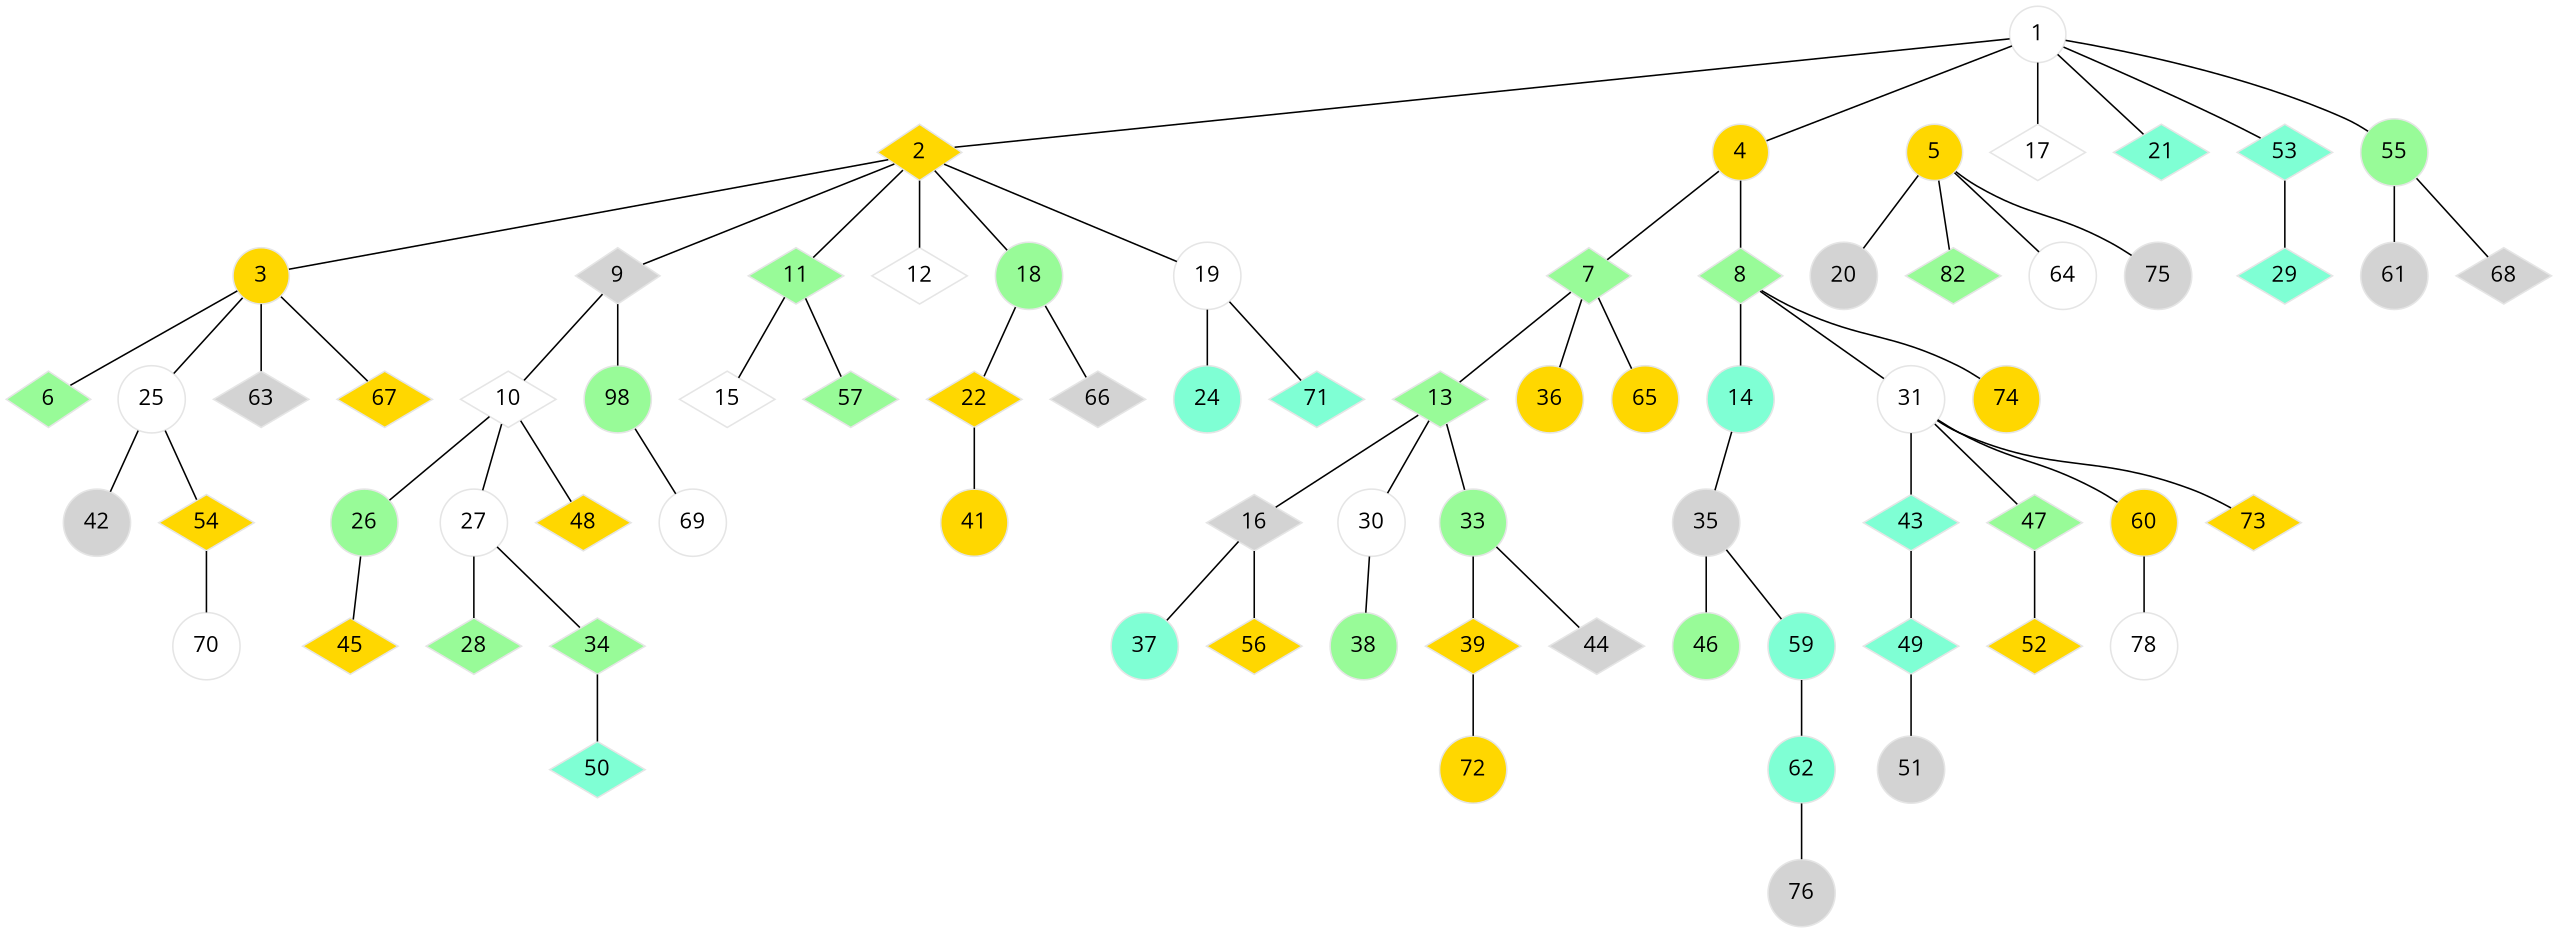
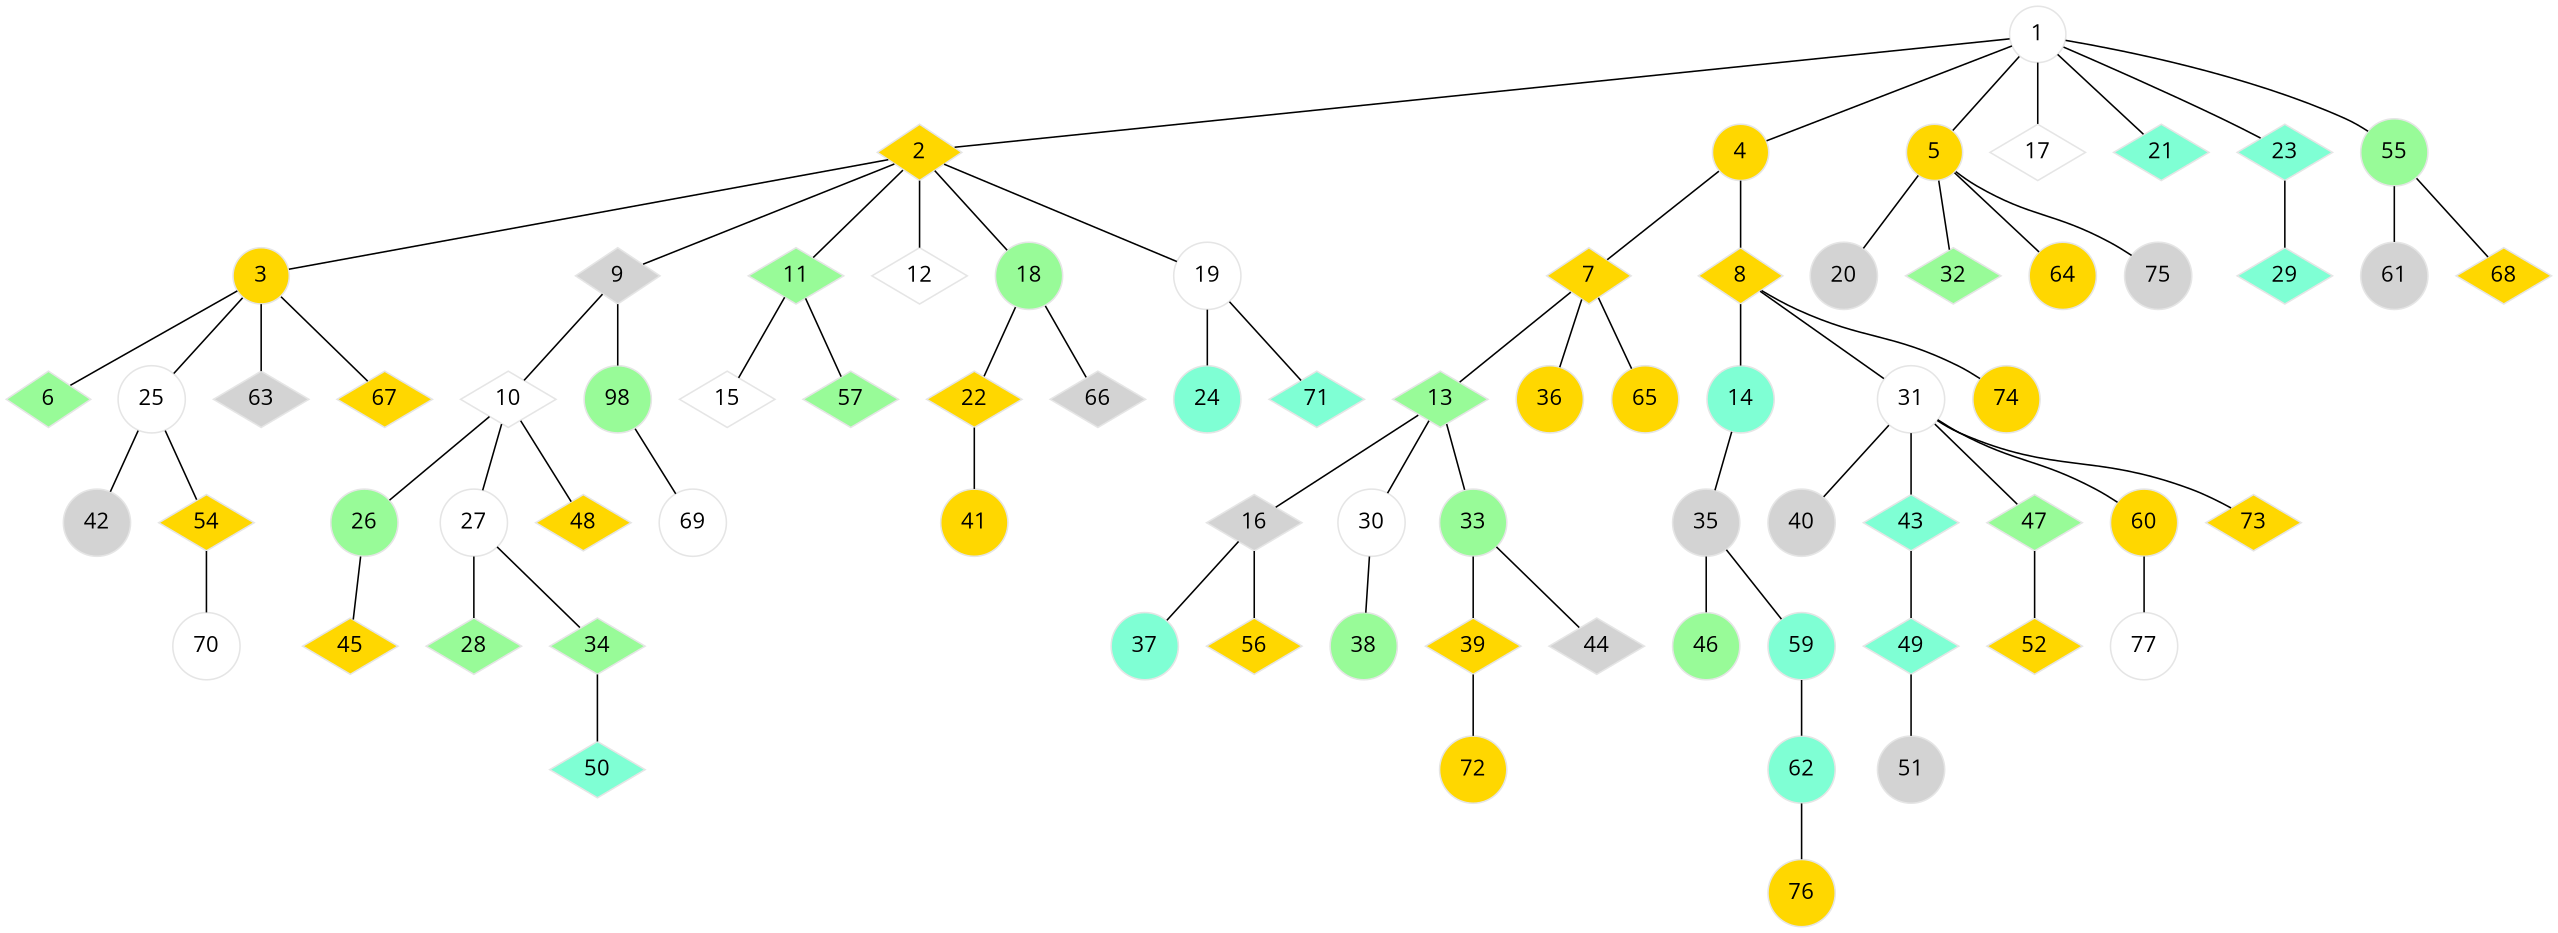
none -> (1986, 93)
(2285, 152) -> (2285, 152)
(1589, 276) -> (1589, 276)
(1741, 276) -> (1741, 276)
(1953, 276) -> (1953, 276)
(2063, 276) -> (2063, 276)
(2504, 276) -> (2504, 276)
none -> (1802, 523)
(2144, 646) -> (2144, 646)
(1802, 893) -> (1802, 893)
